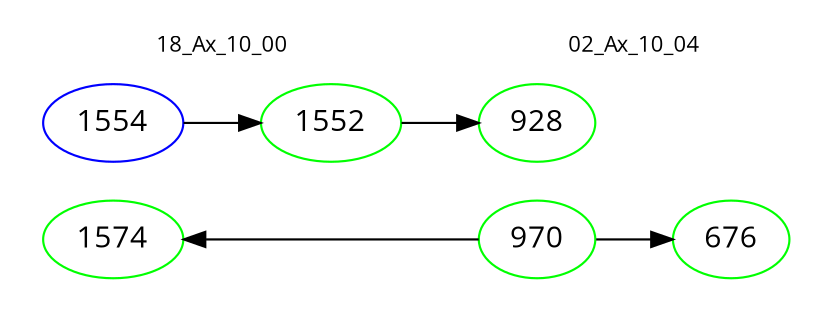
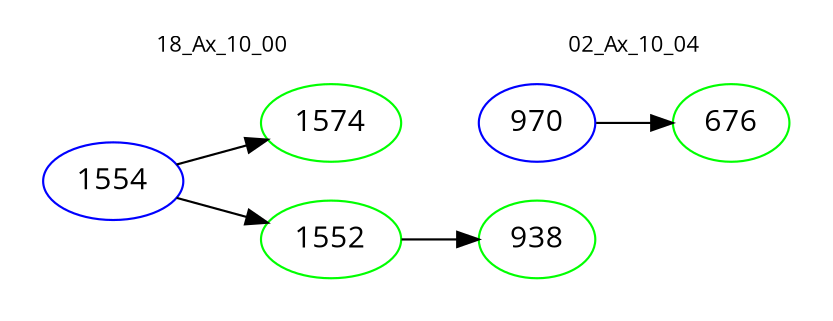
(537, 123) -> (537, 239)
(342, 239) -> (212, 155)
(537, 239) -> (537, 123)
